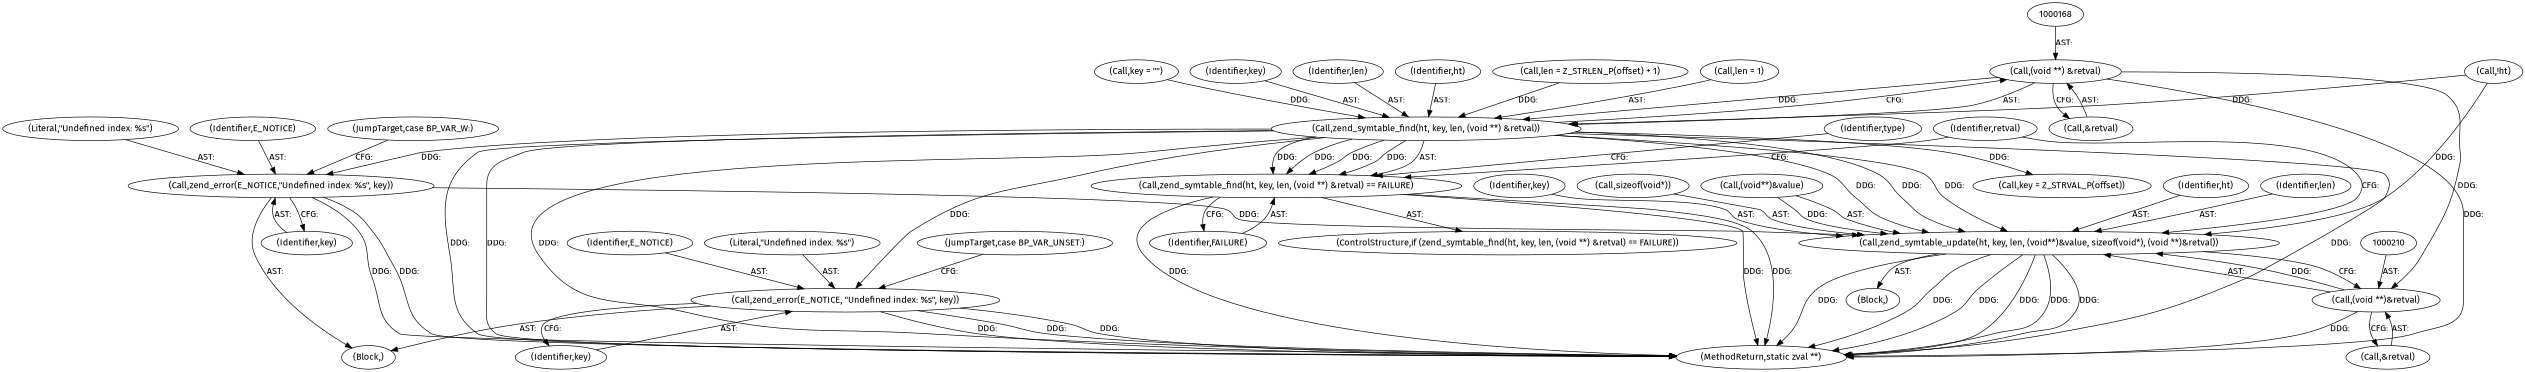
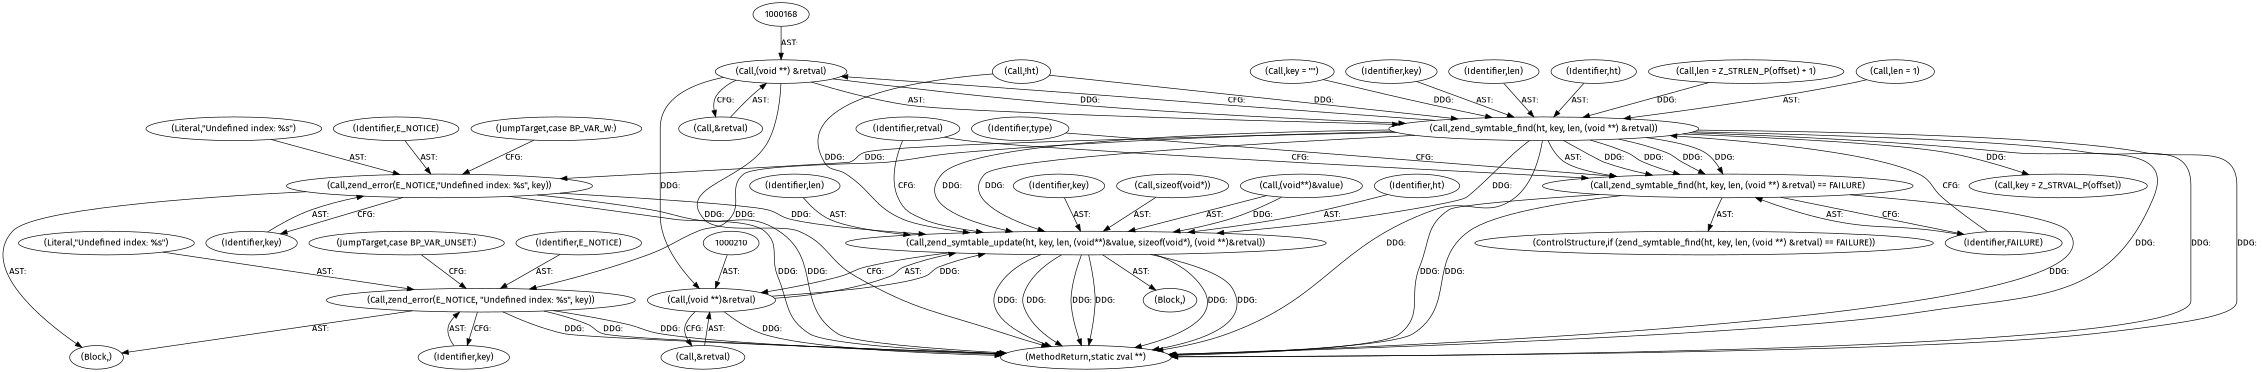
none -> (1844, 154)
